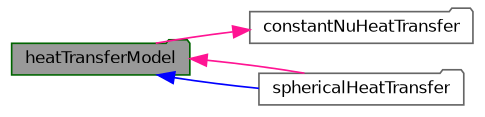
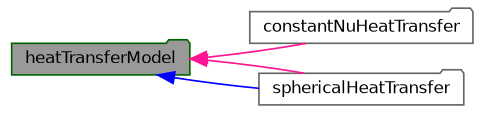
(194, 37) -> (257, 51)
